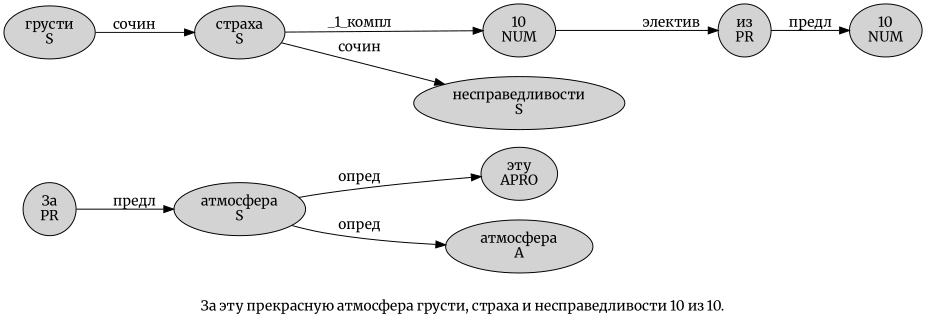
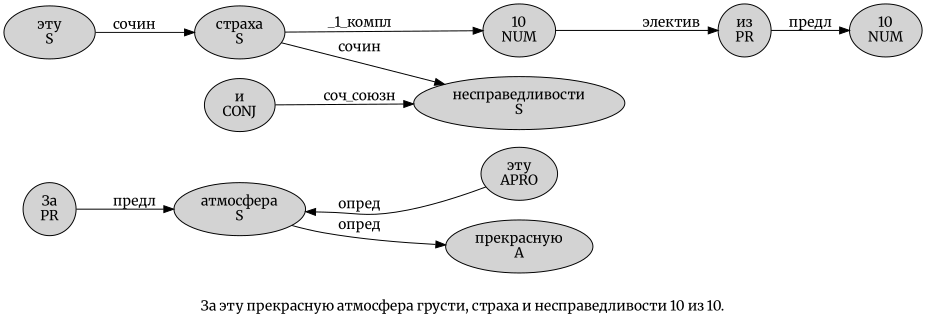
(50, 32) -> (50, 32)
none -> (240, 105)
(385, 186) -> (402, 211)
(519, 246) -> (519, 246)
